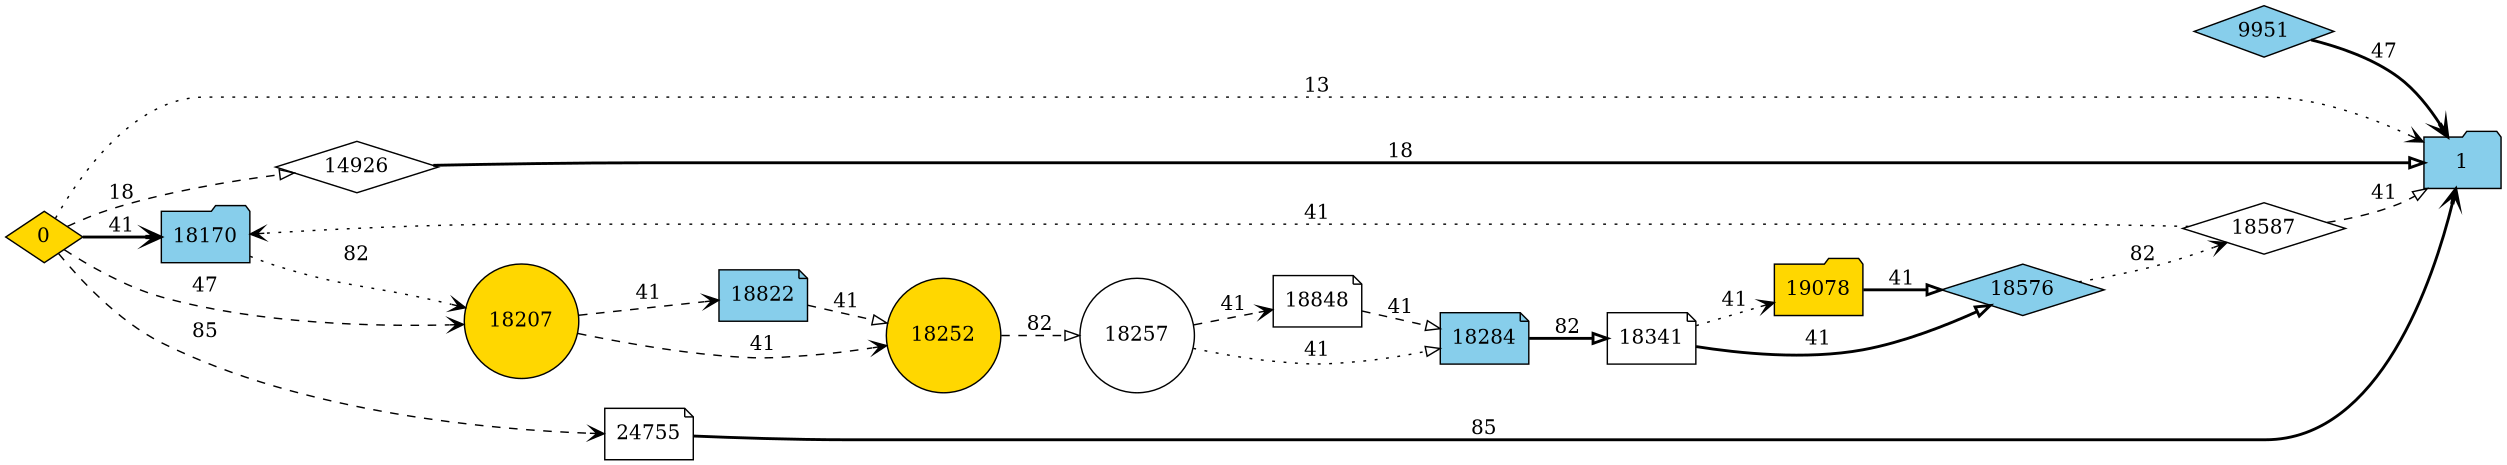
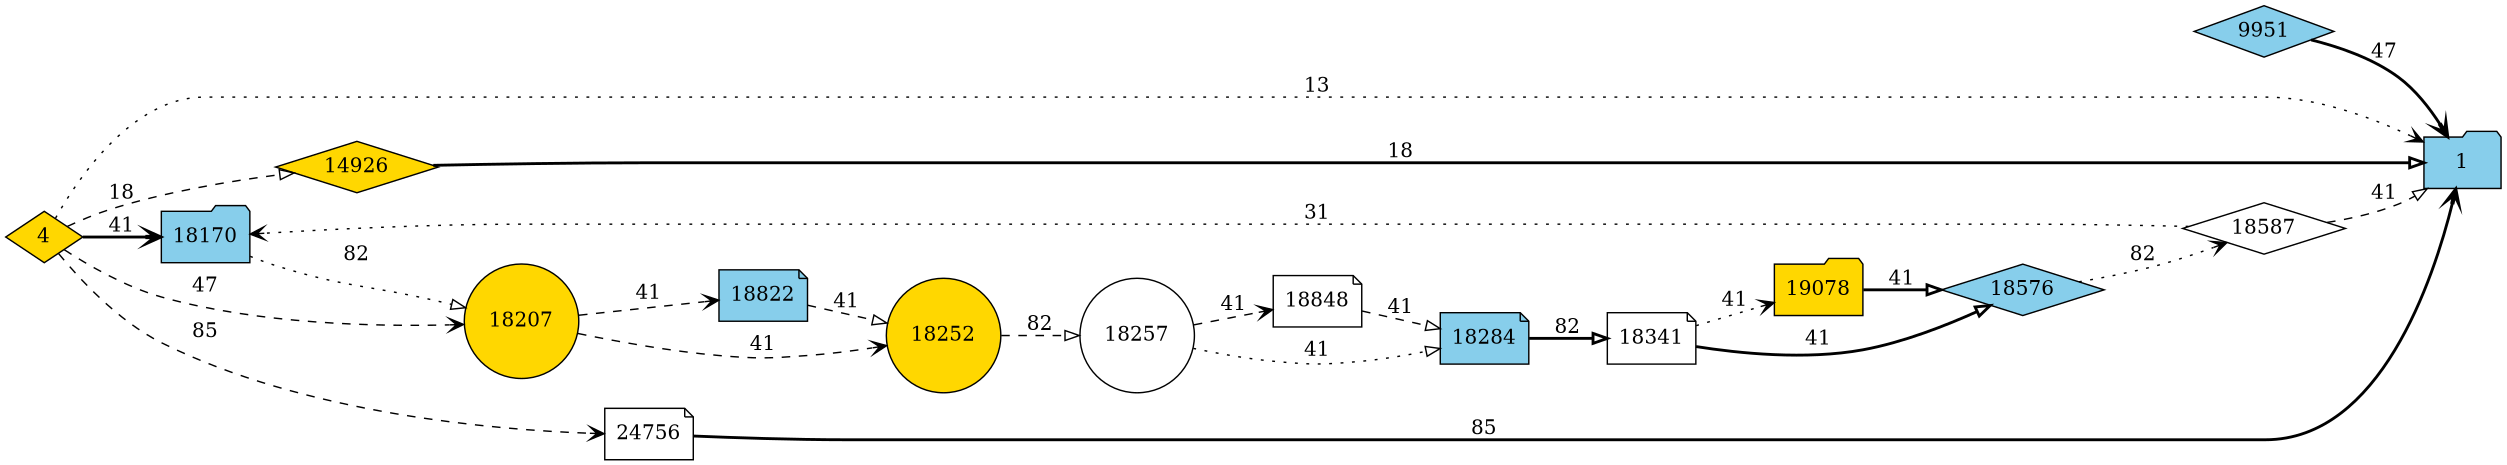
(357, 167) -> (357, 167)
(1317, 213) -> (1317, 213)
(44, 237) -> (44, 237)
(350, 284) -> (350, 284)
(649, 434) -> (649, 434)
